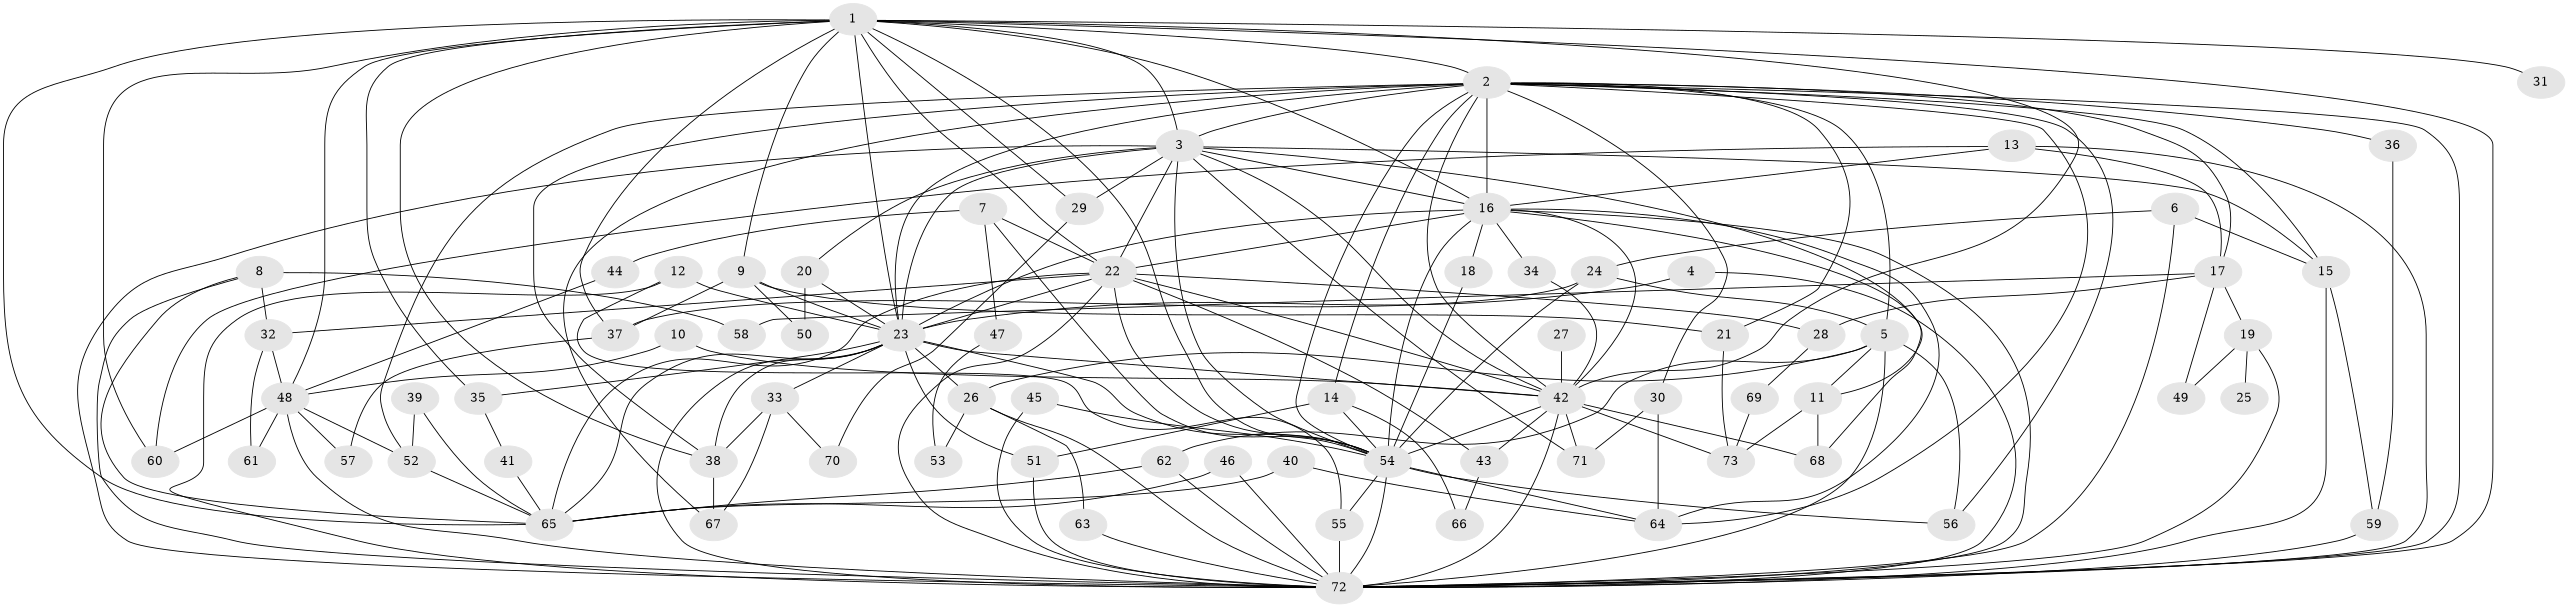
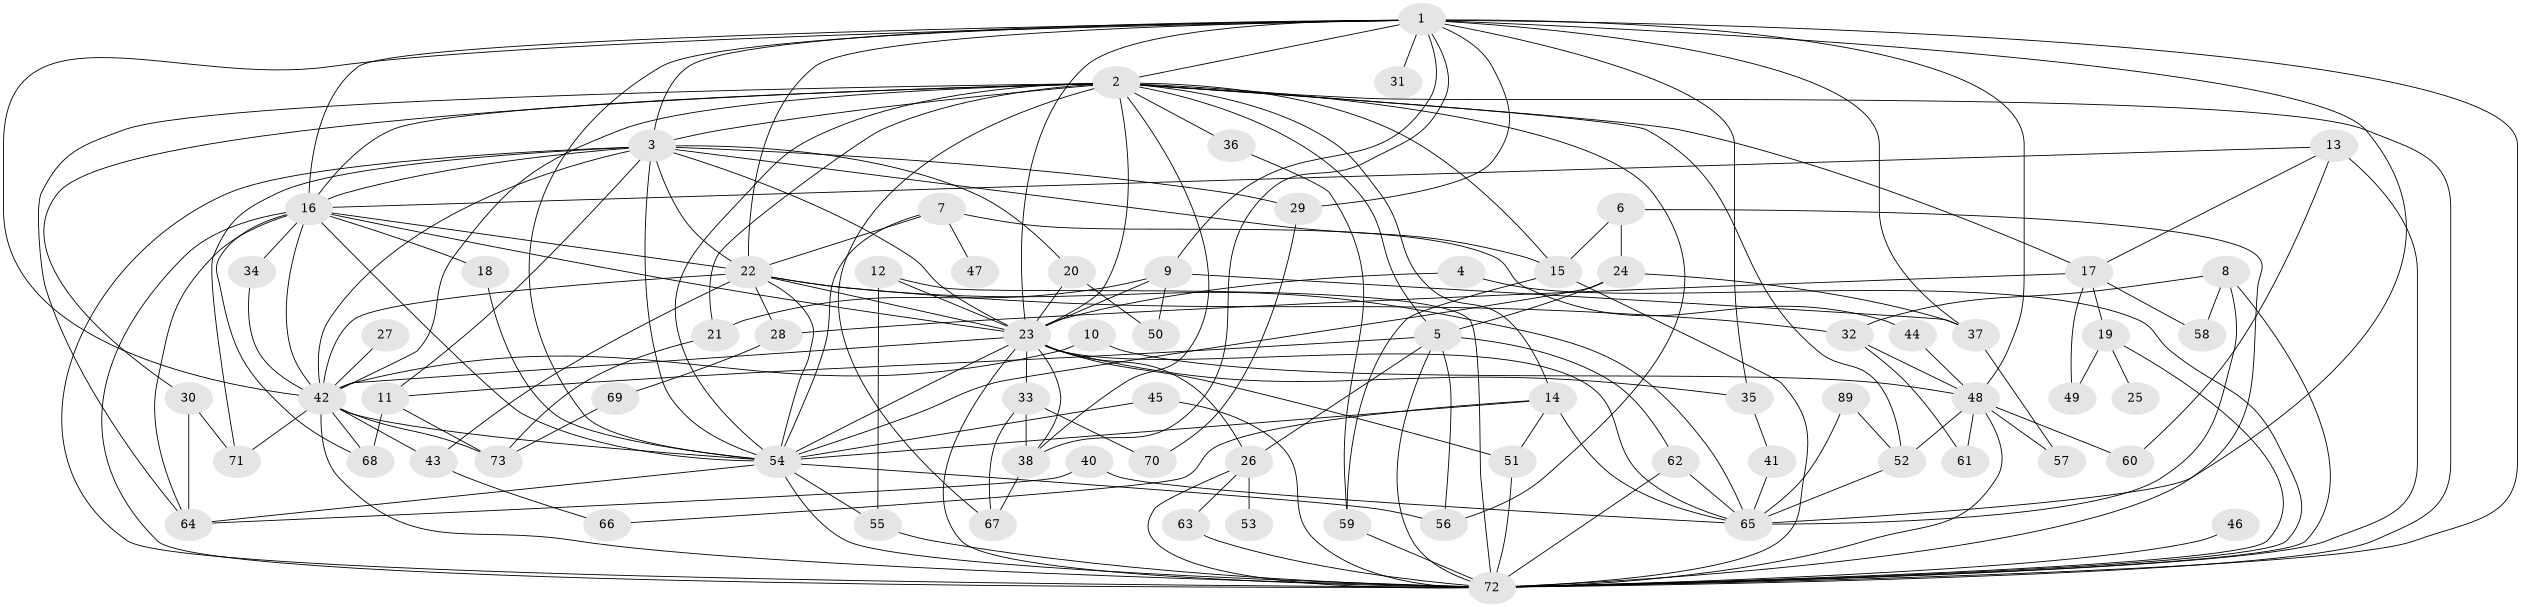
(291, 72) -> none
(936, 396) -> none
(415, 399) -> (1846, 399)
(941, 507) -> (1630, 487)
(953, 523) -> none
